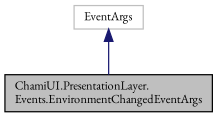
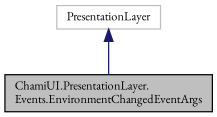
(109, 17) -> (109, 17)
